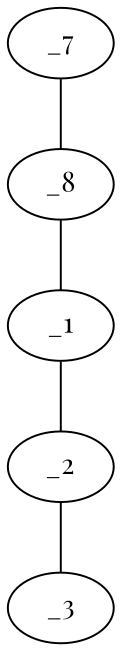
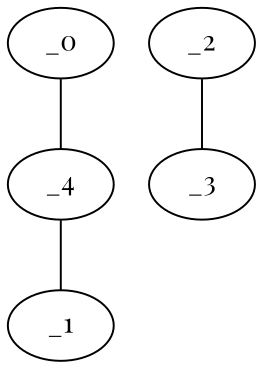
(61, 43) -> (61, 43)
(61, 184) -> (61, 184)
(61, 396) -> none
